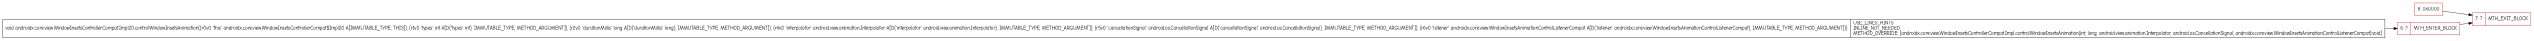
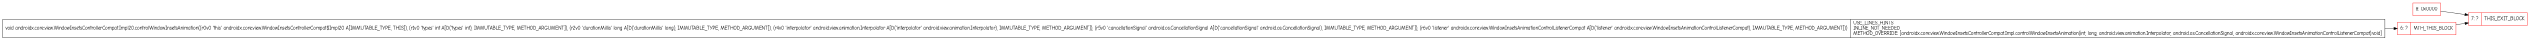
(2508, 19) -> (2504, 19)
(2435, 28) -> (2433, 28)
